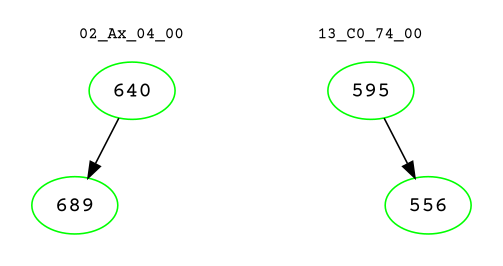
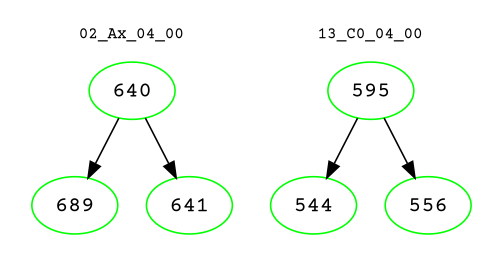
(371, 34) -> (371, 34)
none -> (189, 205)
none -> (314, 205)
